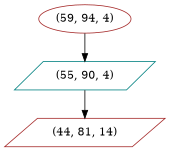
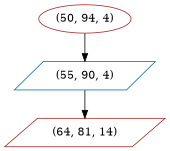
(85, 19) -> (85, 19)
(85, 133) -> (85, 133)
